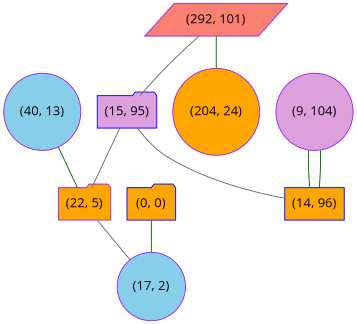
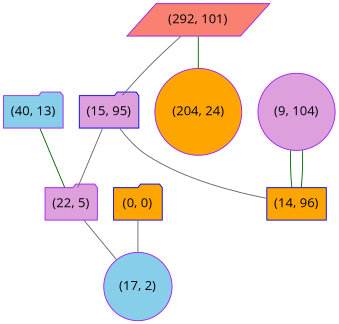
(42, 112) -> (33, 112)
(85, 204) -> (71, 204)
(151, 236) -> (138, 236)
